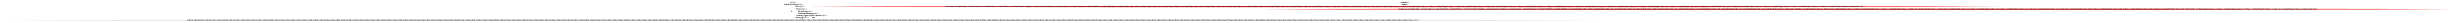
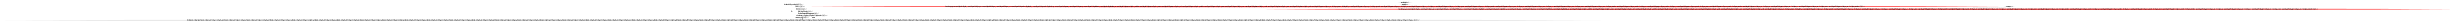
(794, 2) -> none
none -> (2009, 7)
